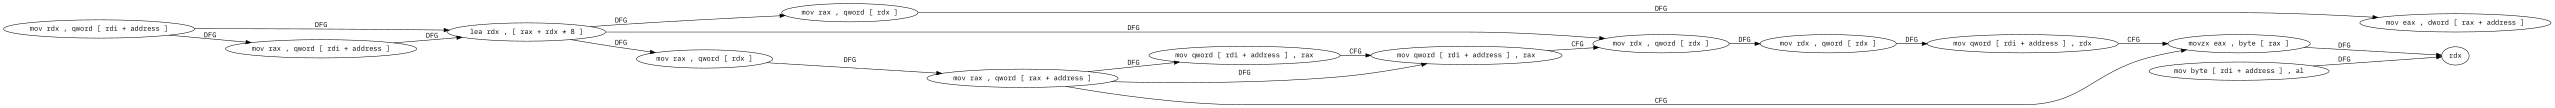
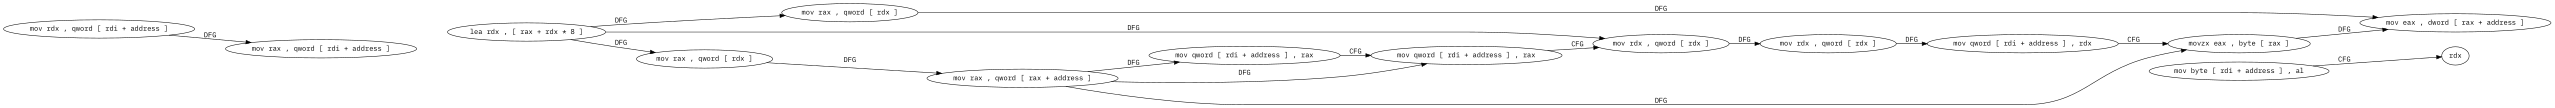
(319, 29) -> none
(425, 40) -> none
(2370, 51) -> (2339, 34)
(2344, 60) -> (2344, 60)
(1661, 101) -> (1661, 101)
